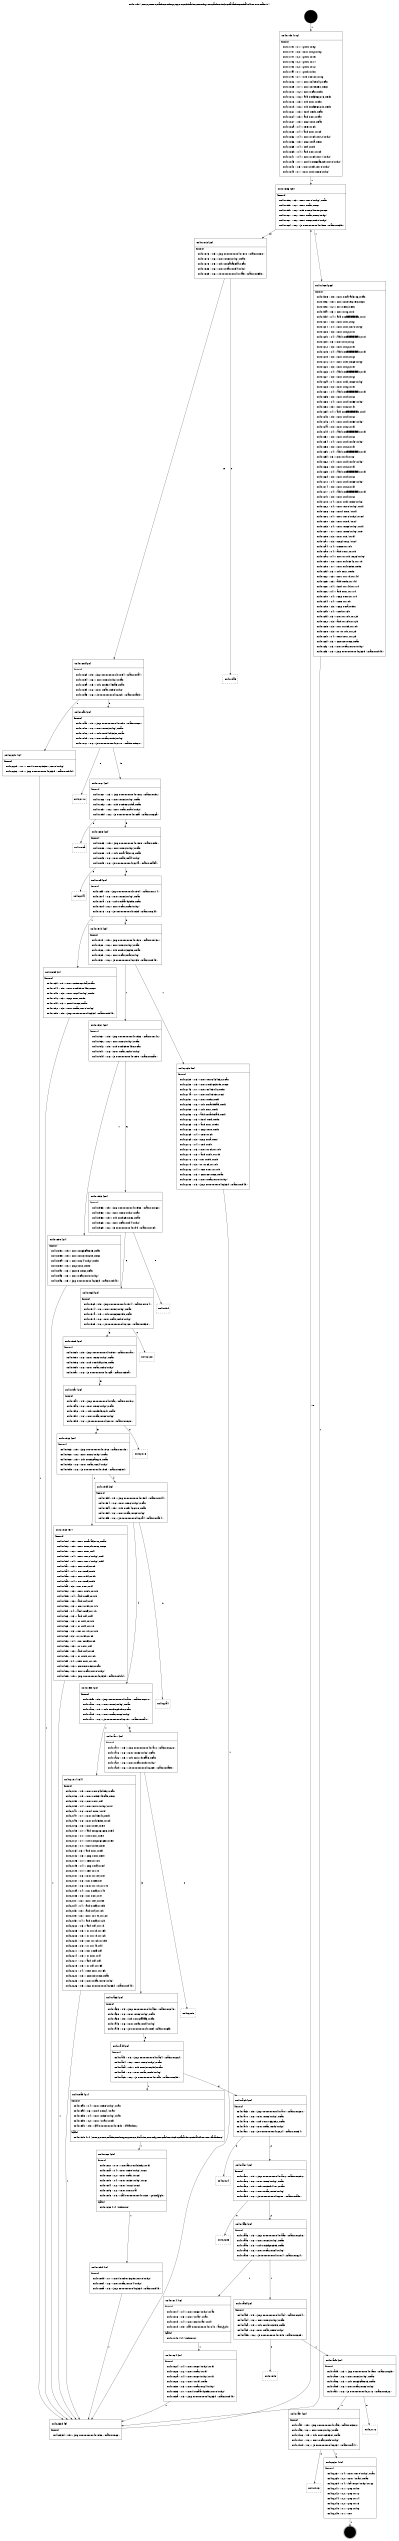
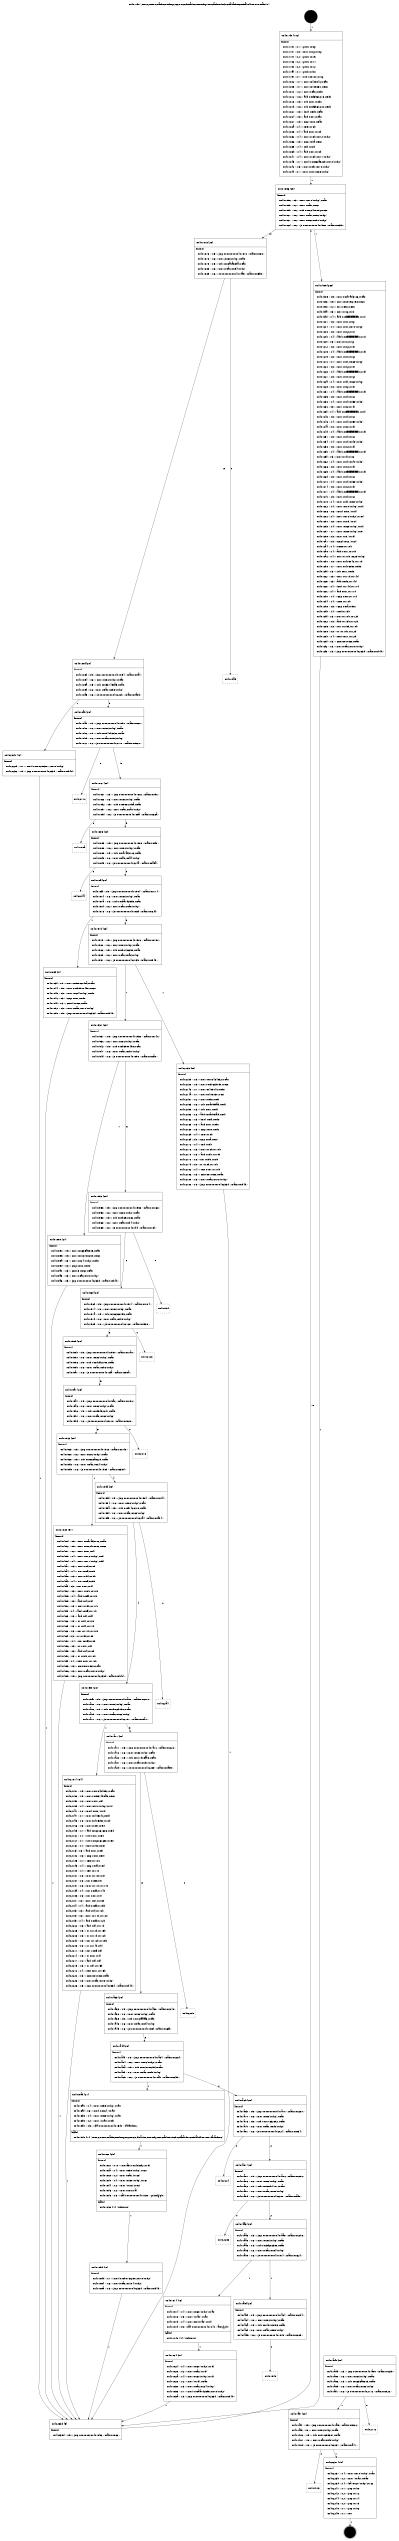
(314, 2347) -> none
